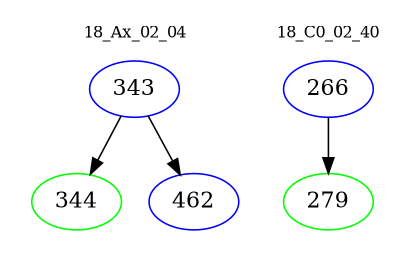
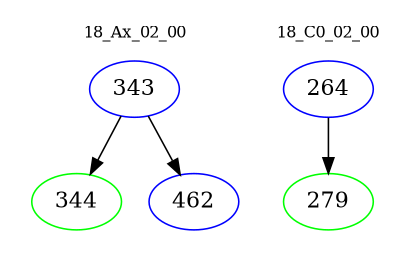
(135, 34) -> (135, 34)
(328, 34) -> (328, 34)
(328, 89) -> (328, 89)
